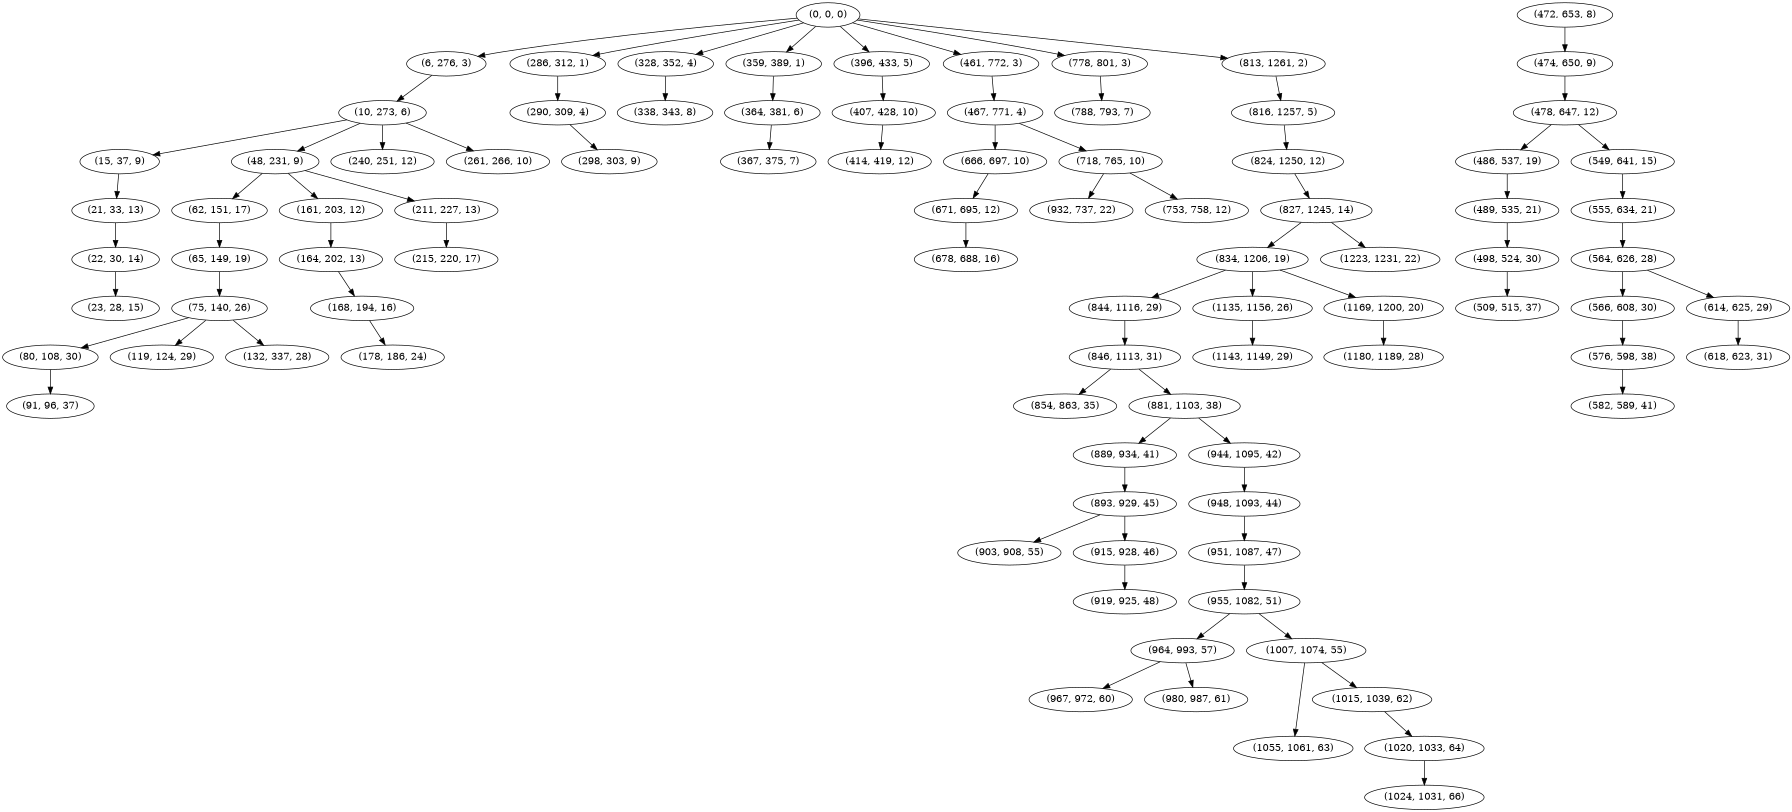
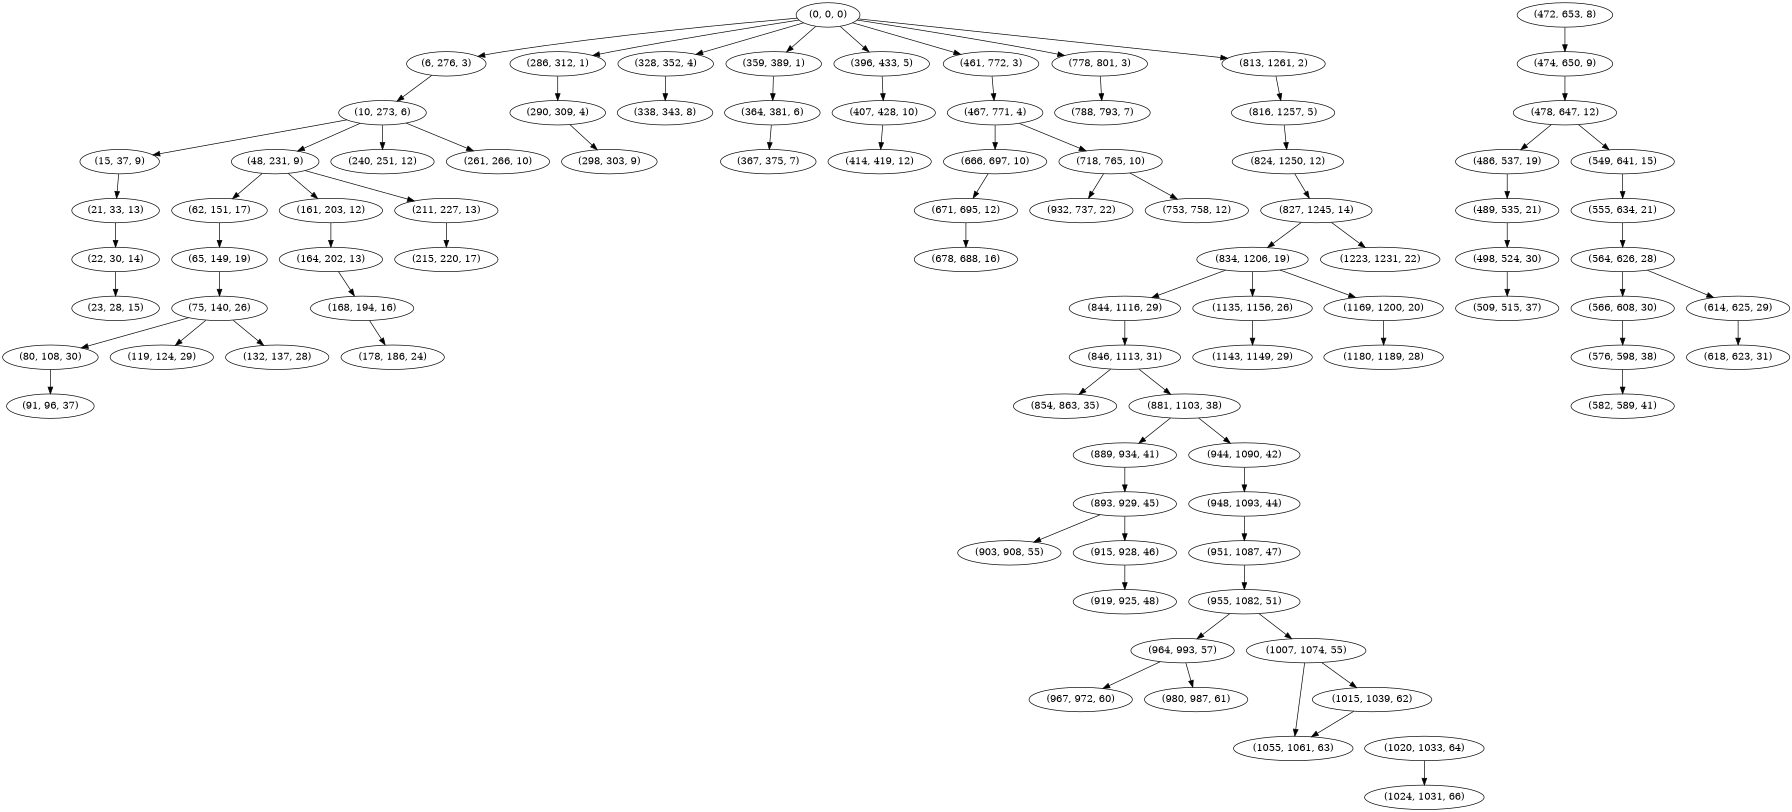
(277, 357) -> (277, 357)
(1244, 455) -> (1244, 455)
(1396, 722) -> (1336, 722)
